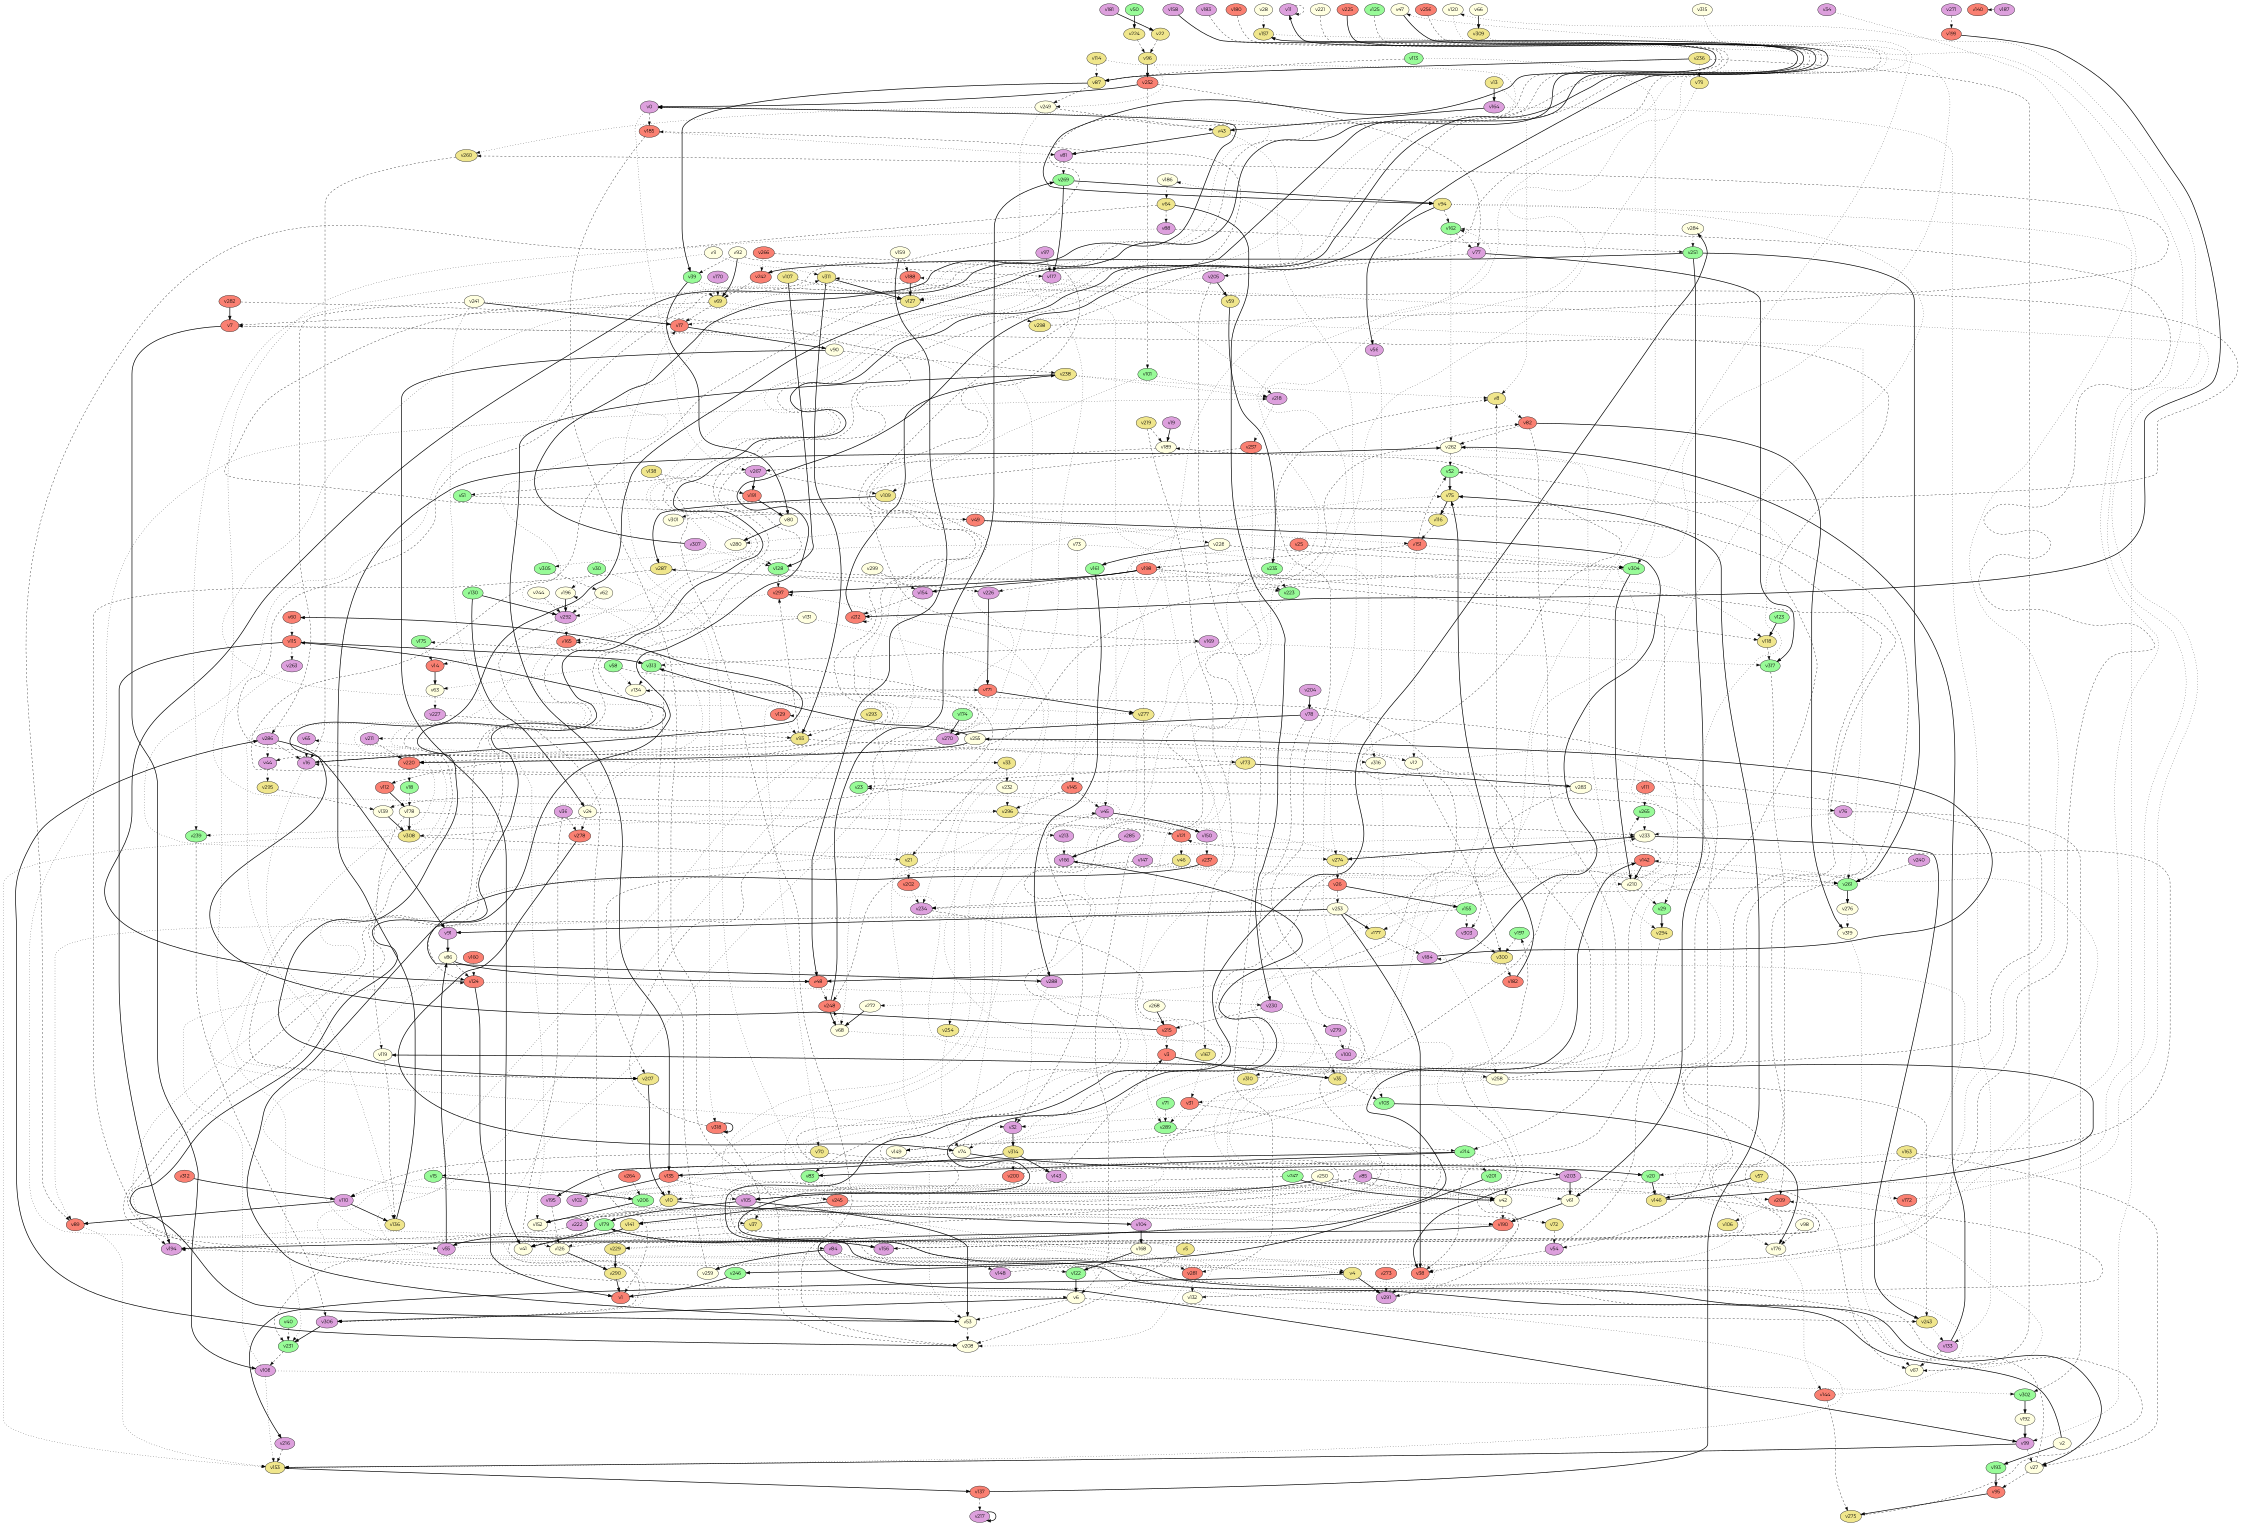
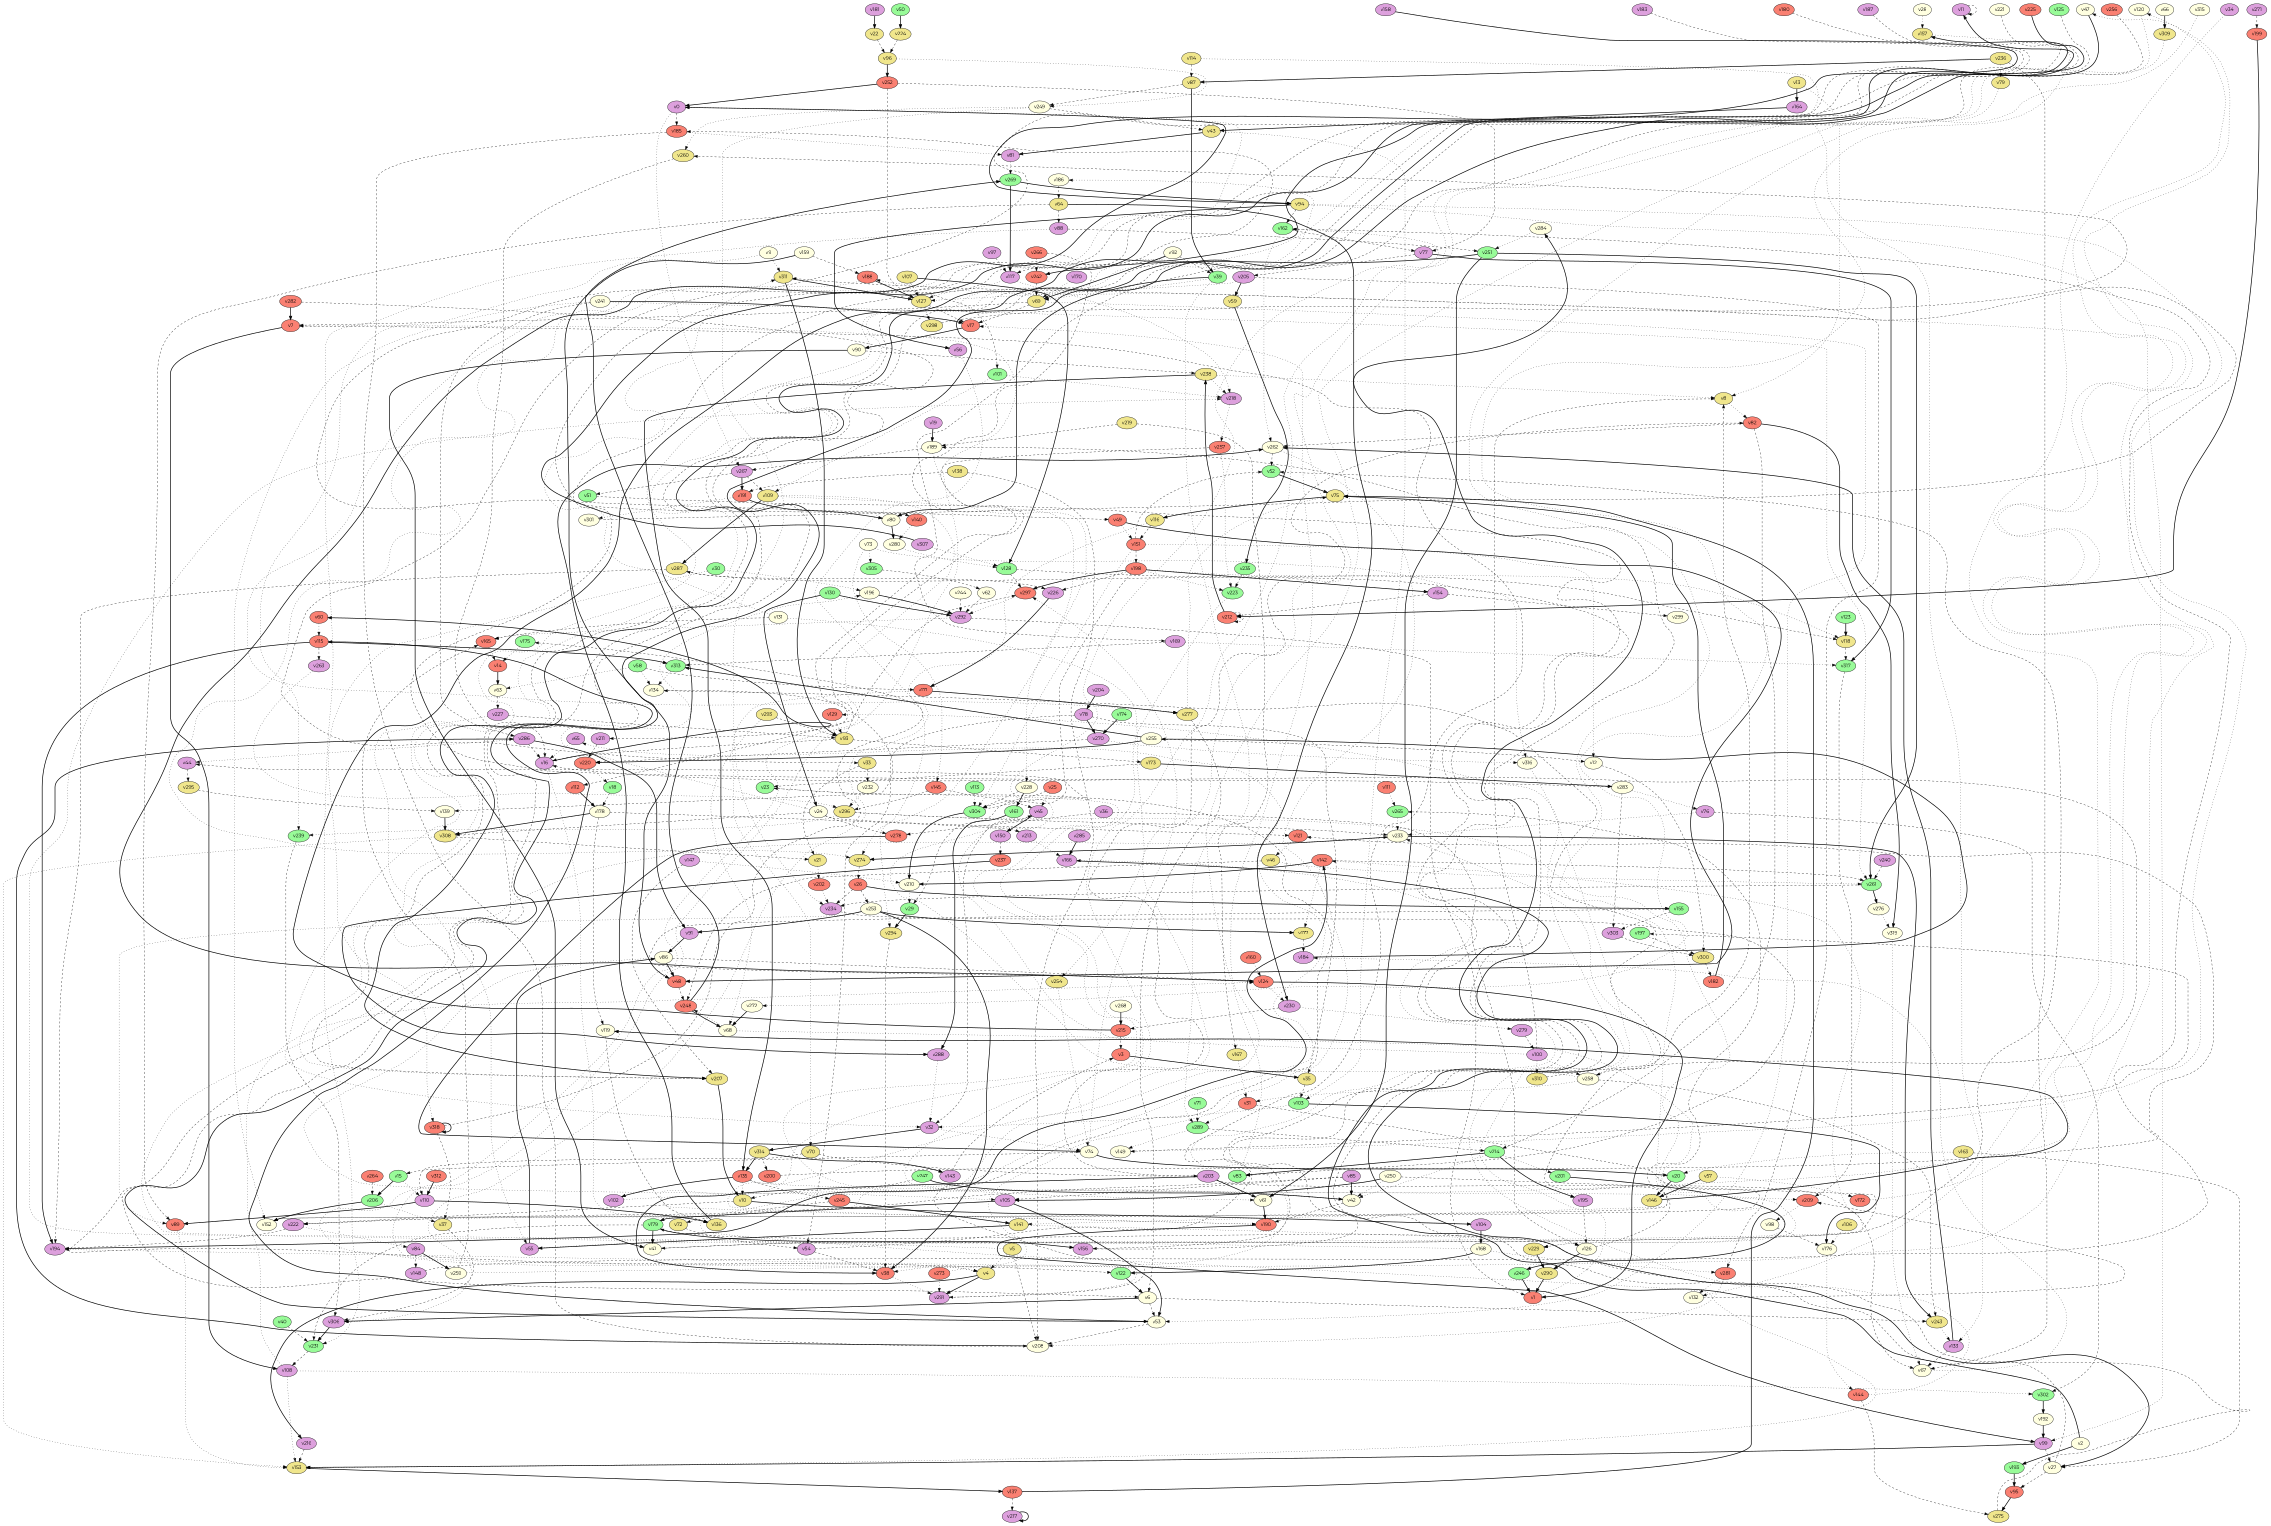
(1241, 67) -> none
(858, 532) -> (907, 531)
(899, 582) -> (1545, 604)
(1755, 1212) -> (1790, 1212)
